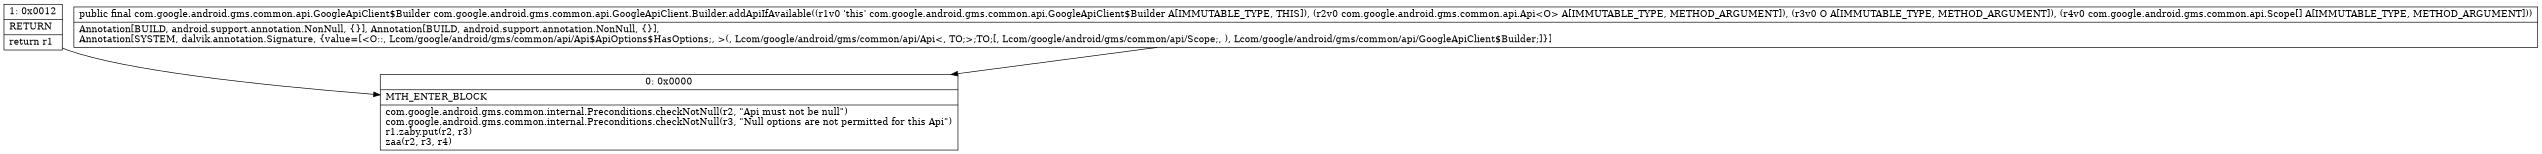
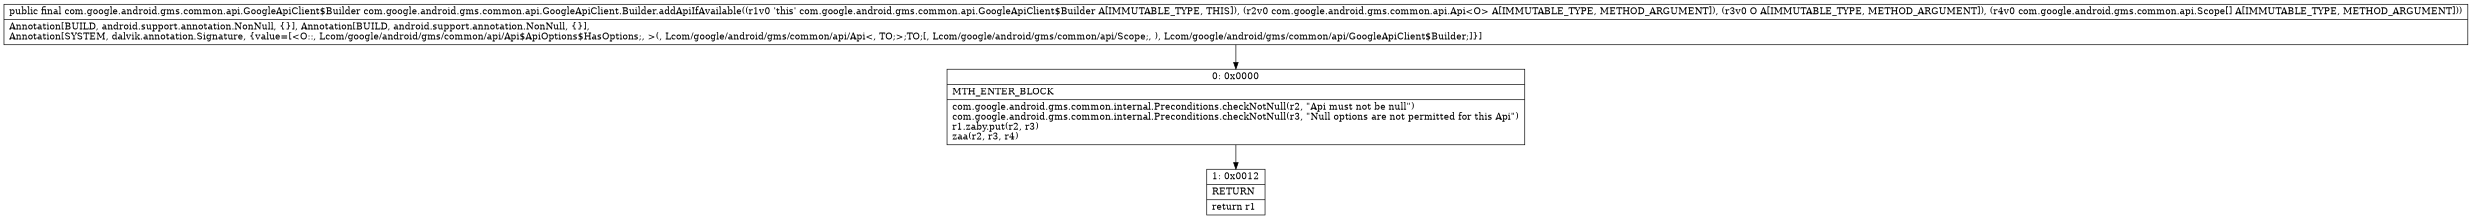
(217, 79) -> (1236, 154)
